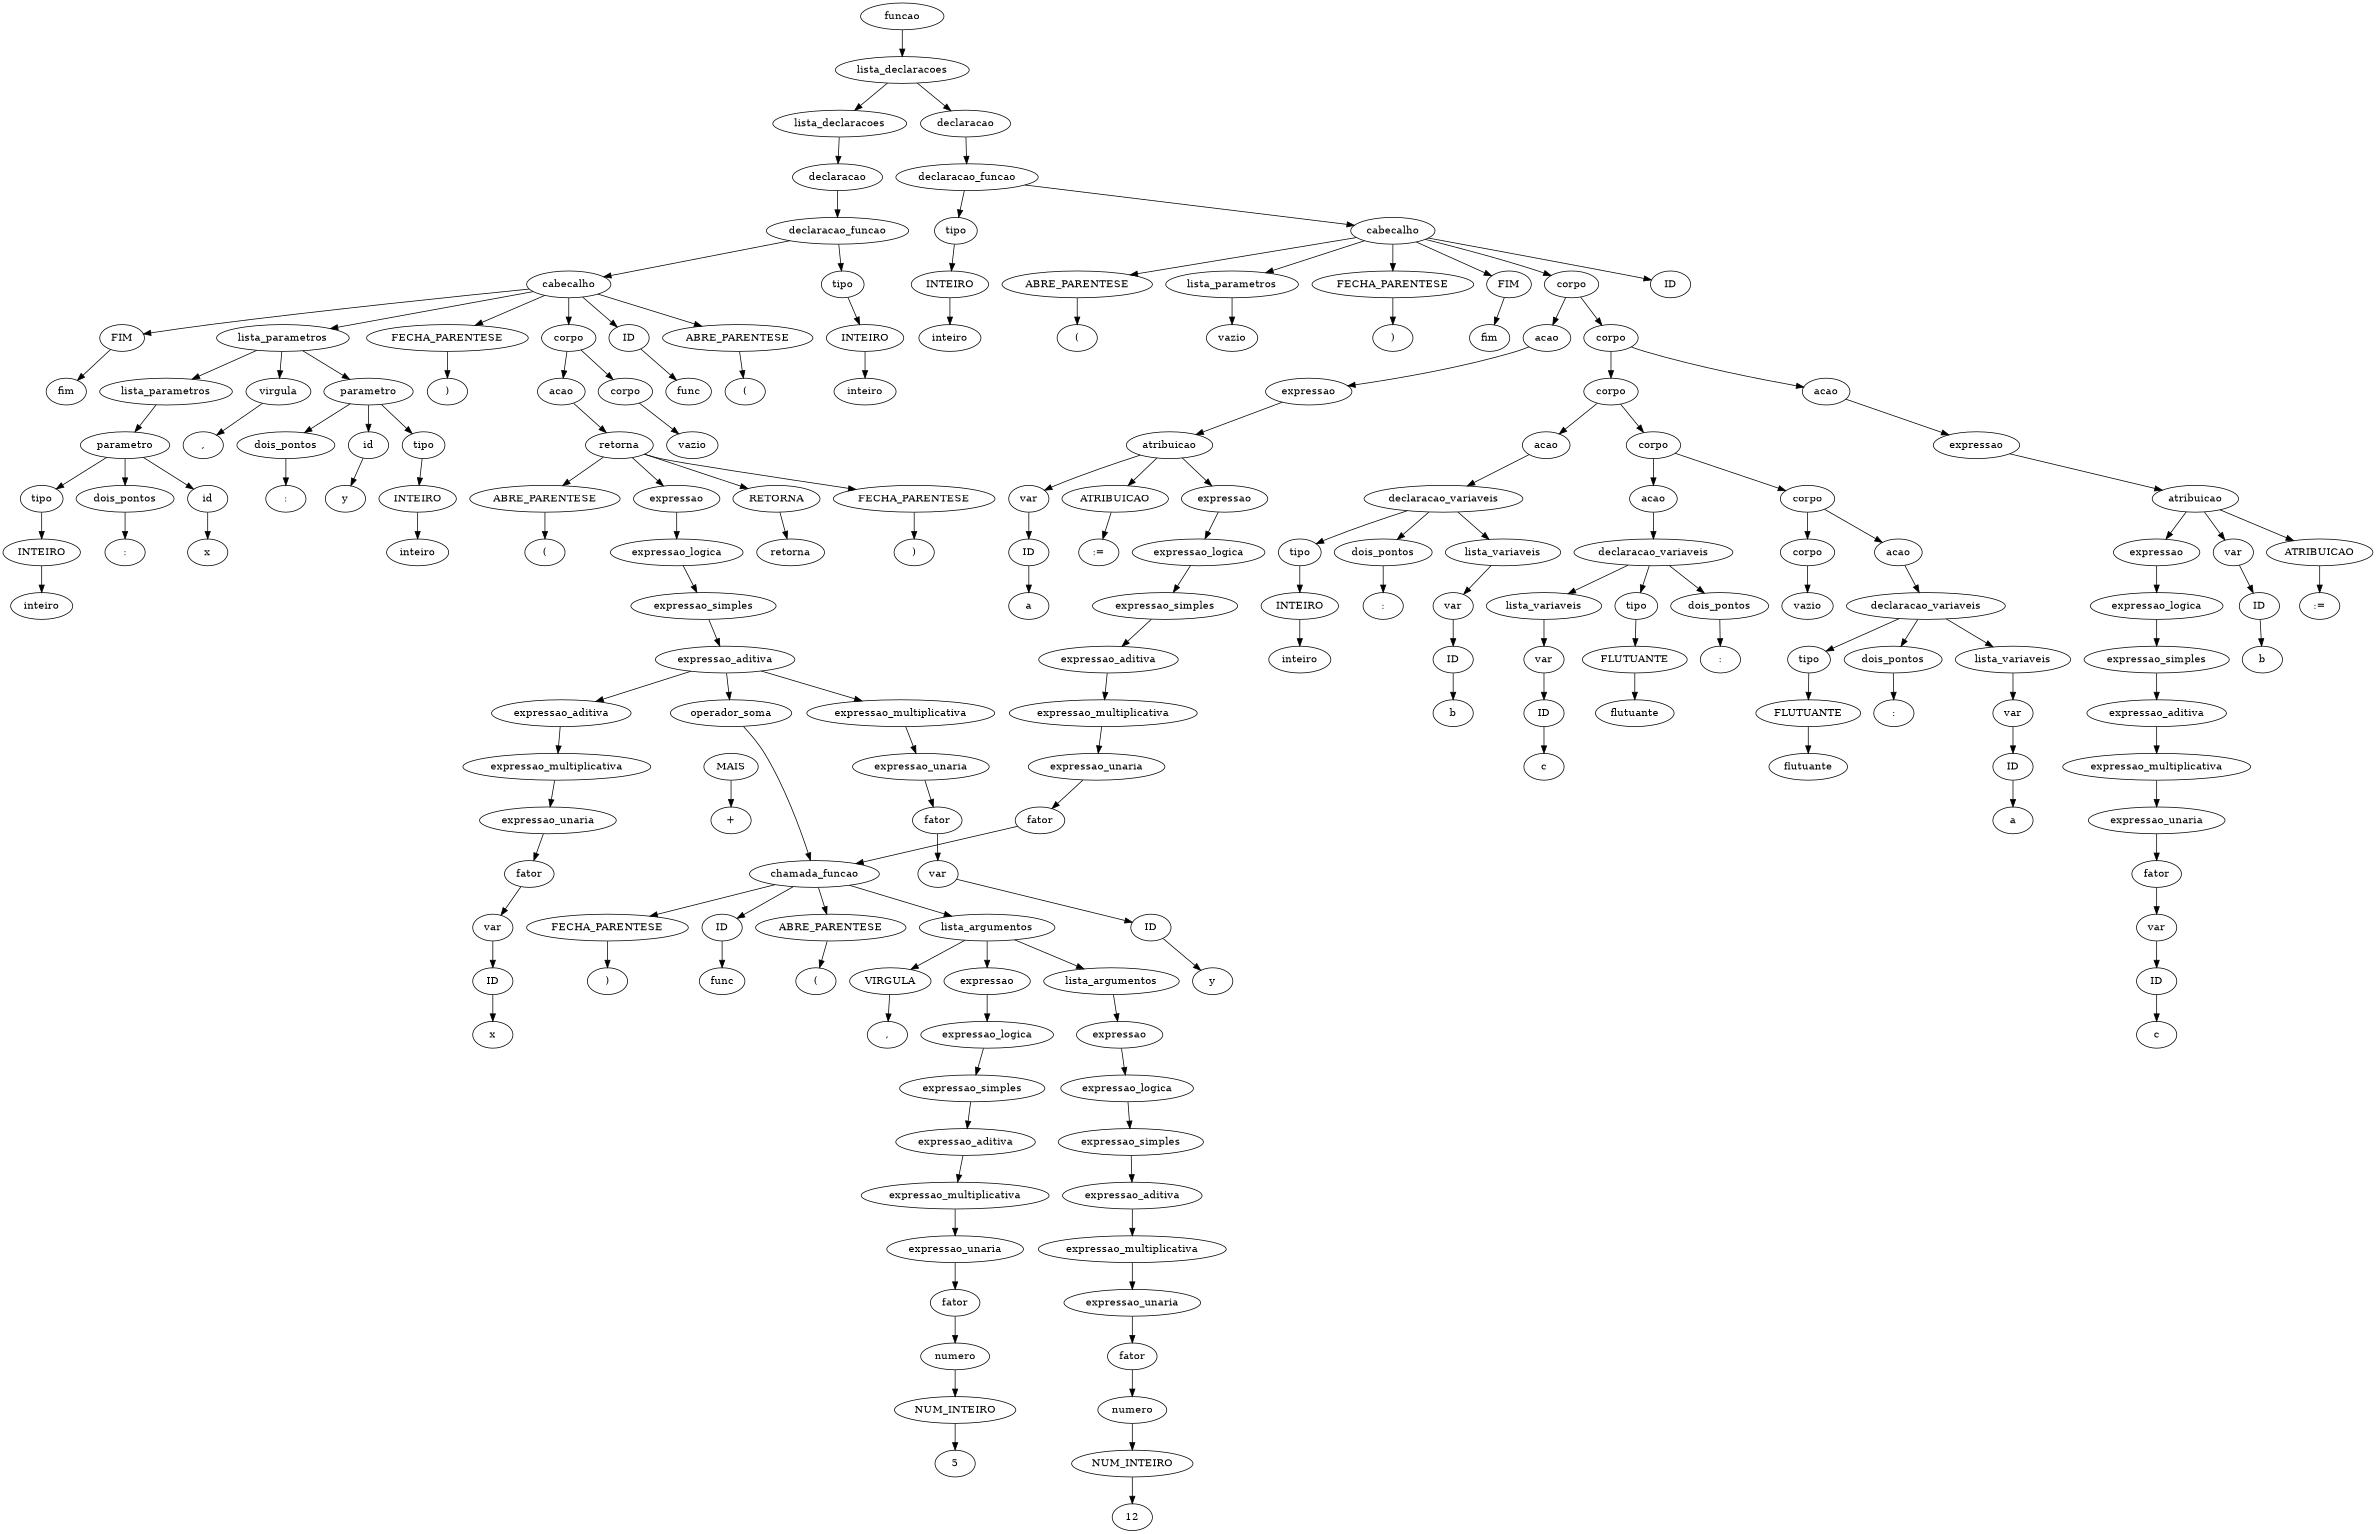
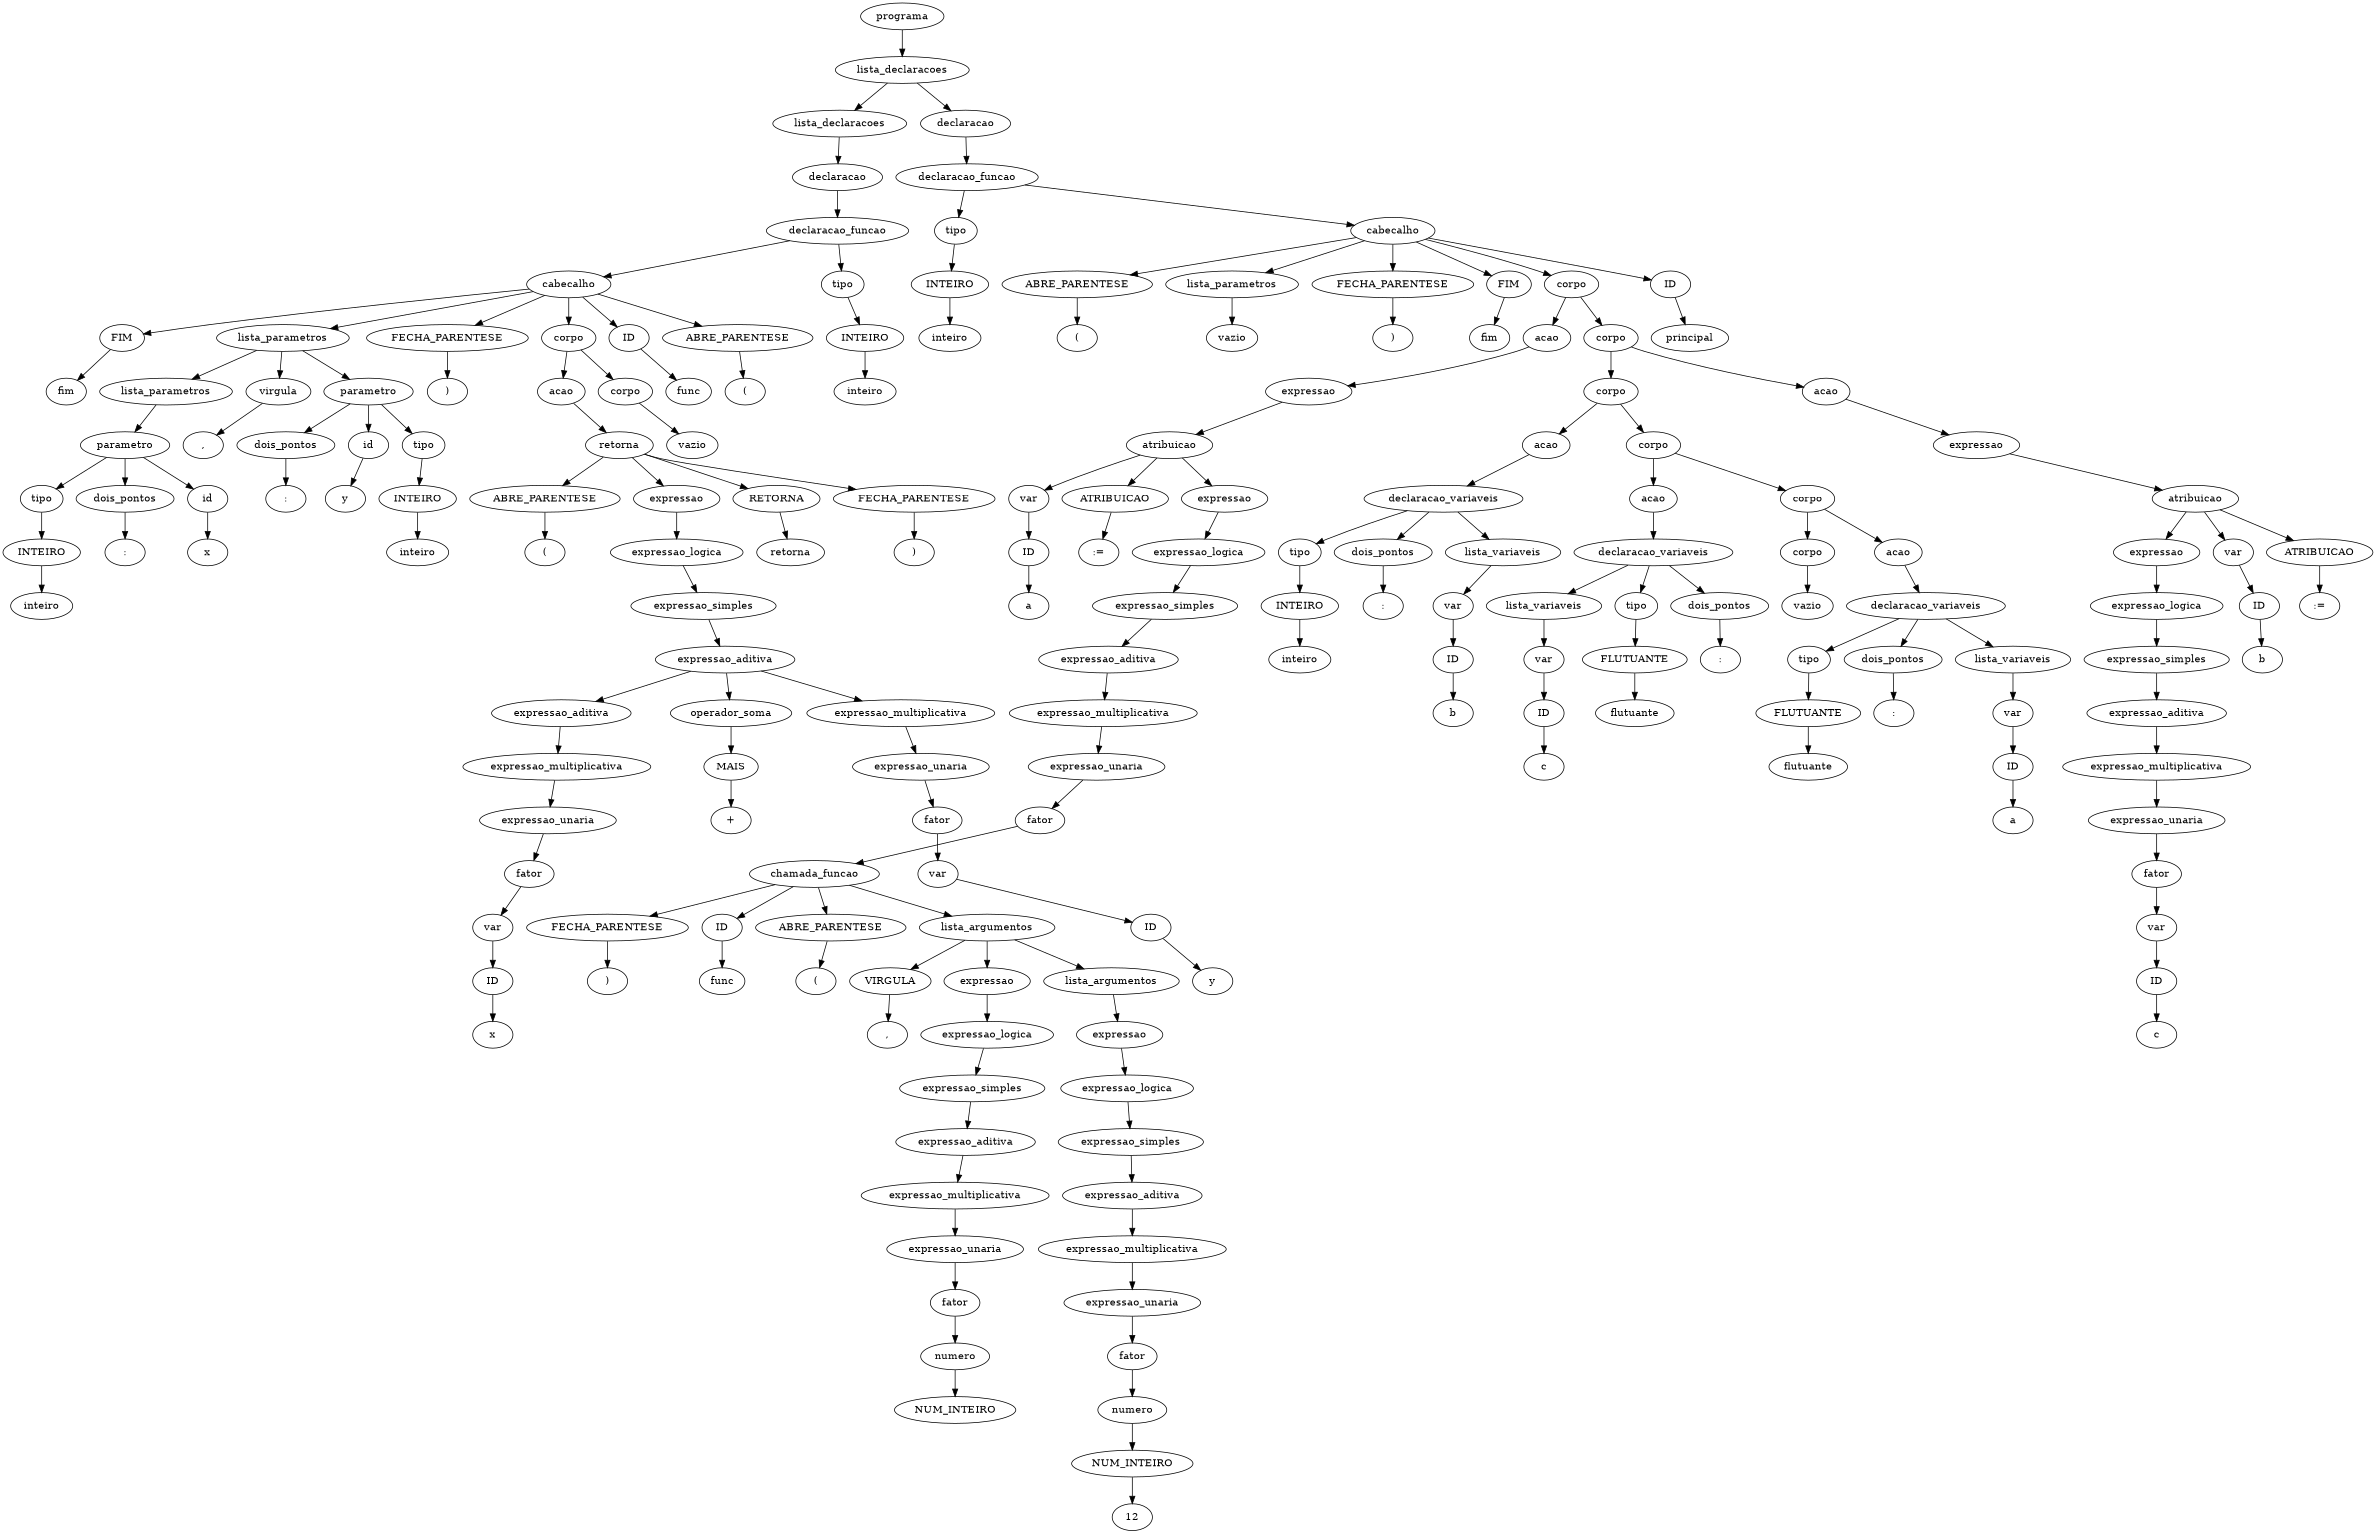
(902, 16) -> (902, 16)
none -> (1690, 338)
(782, 787) -> (731, 736)
(955, 1464) -> none
